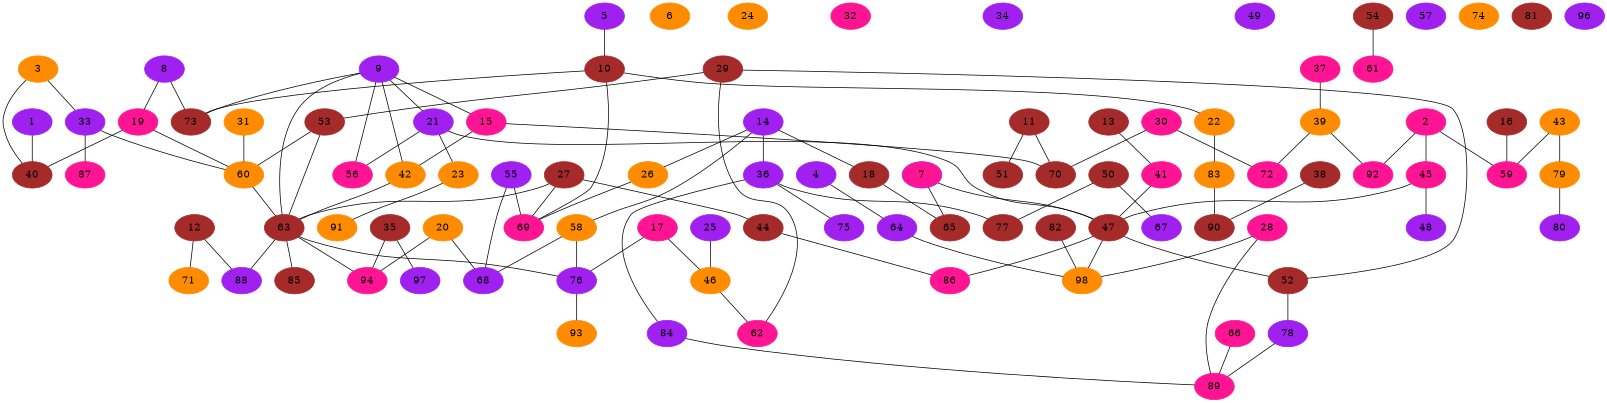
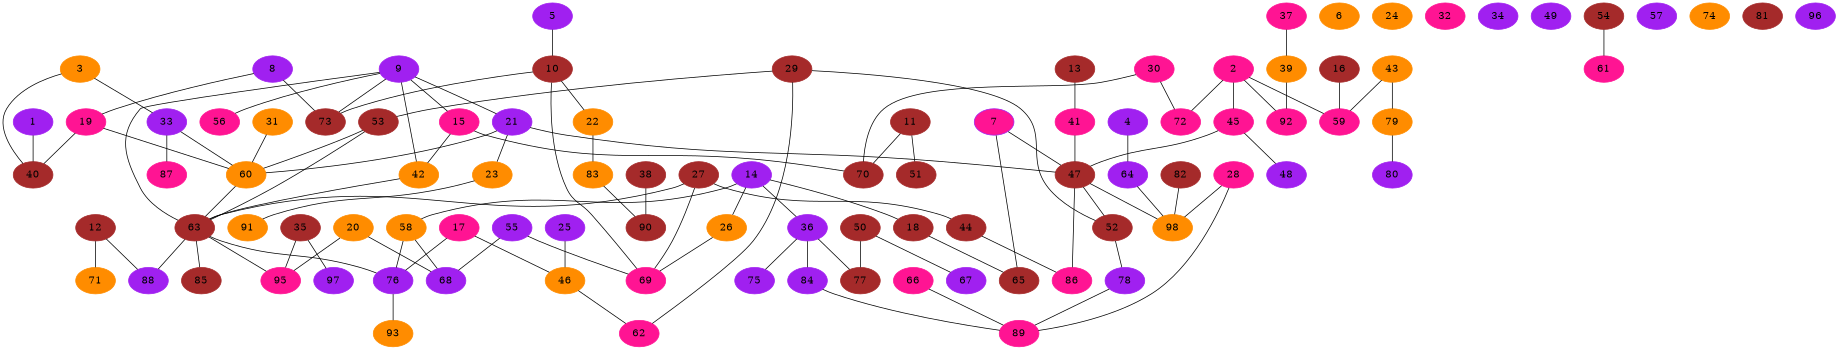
(393, 148) -> (383, 159)
(1294, 148) -> (1207, 95)
(367, 281) -> (281, 281)
